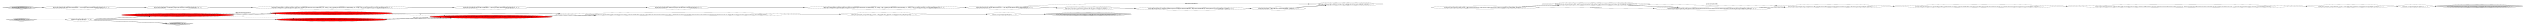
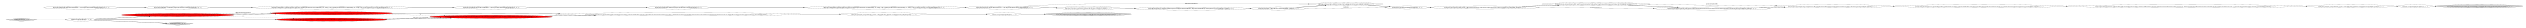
none -> (1407, 7)
(22, 8) -> none
